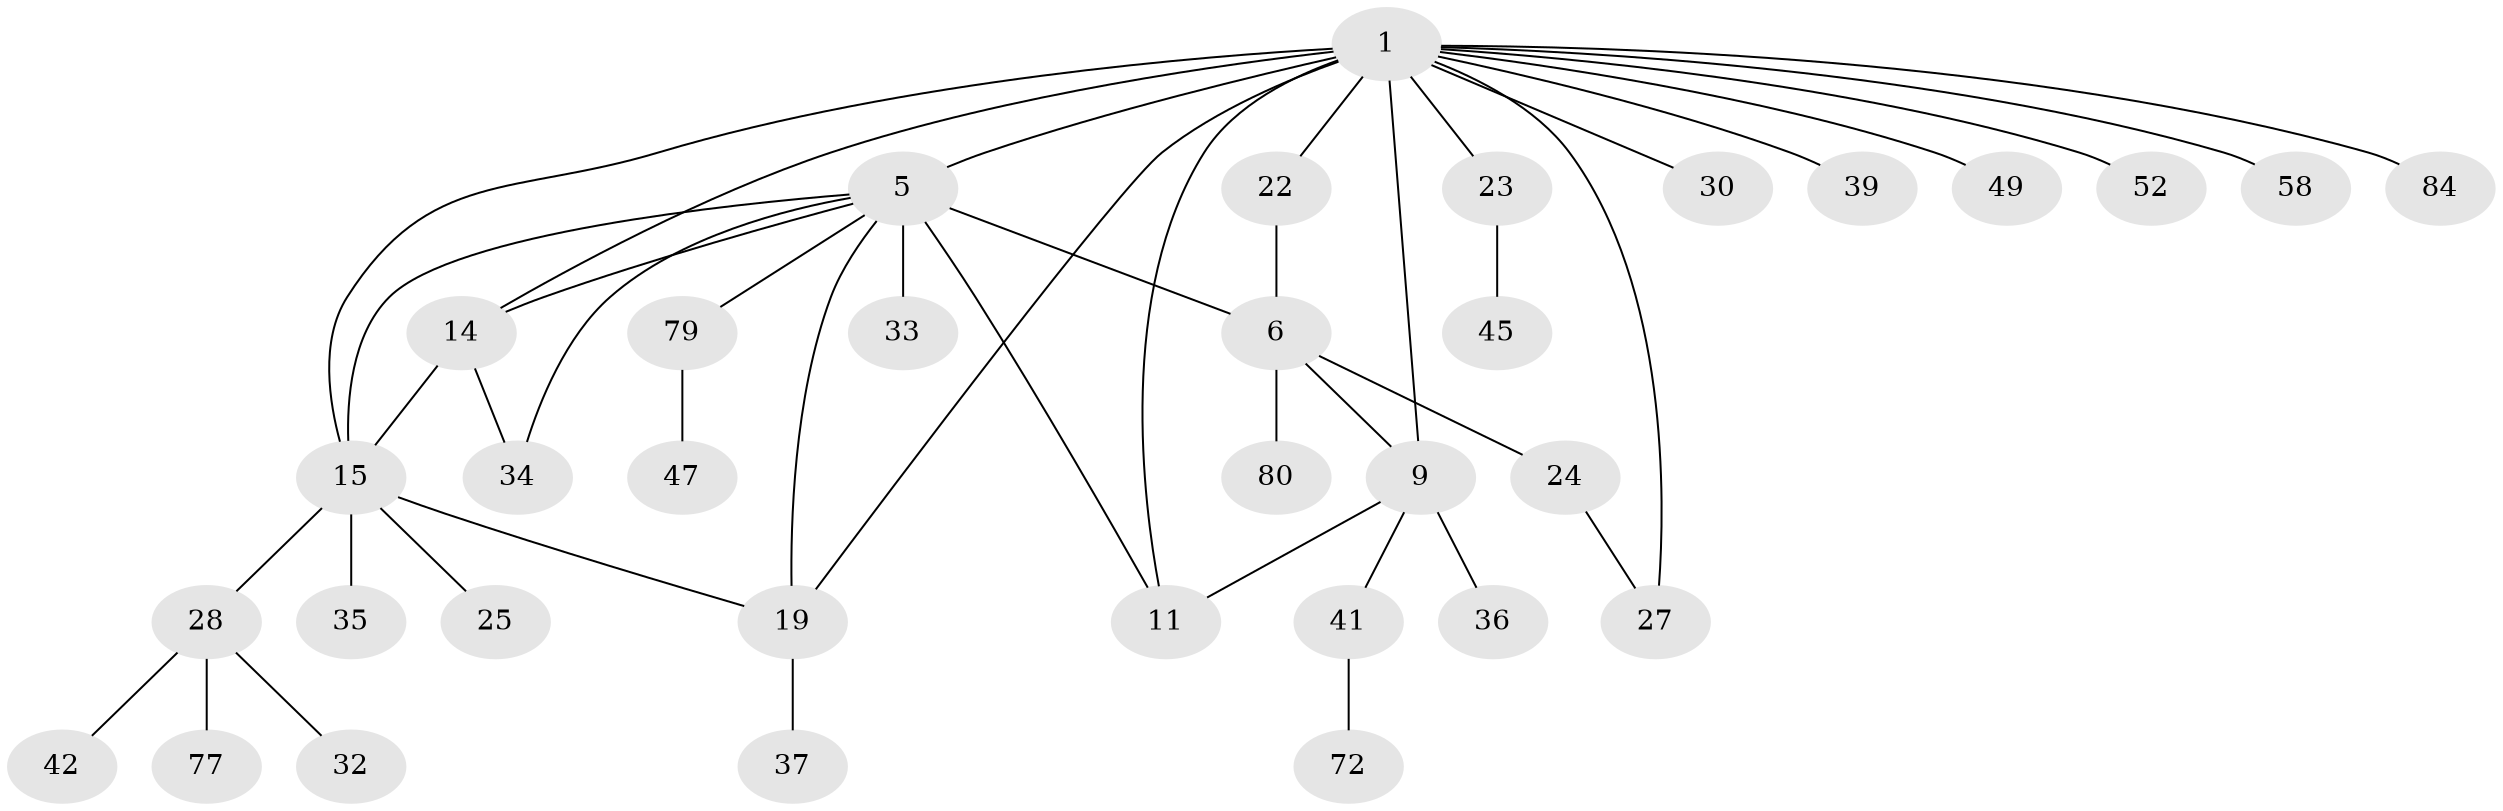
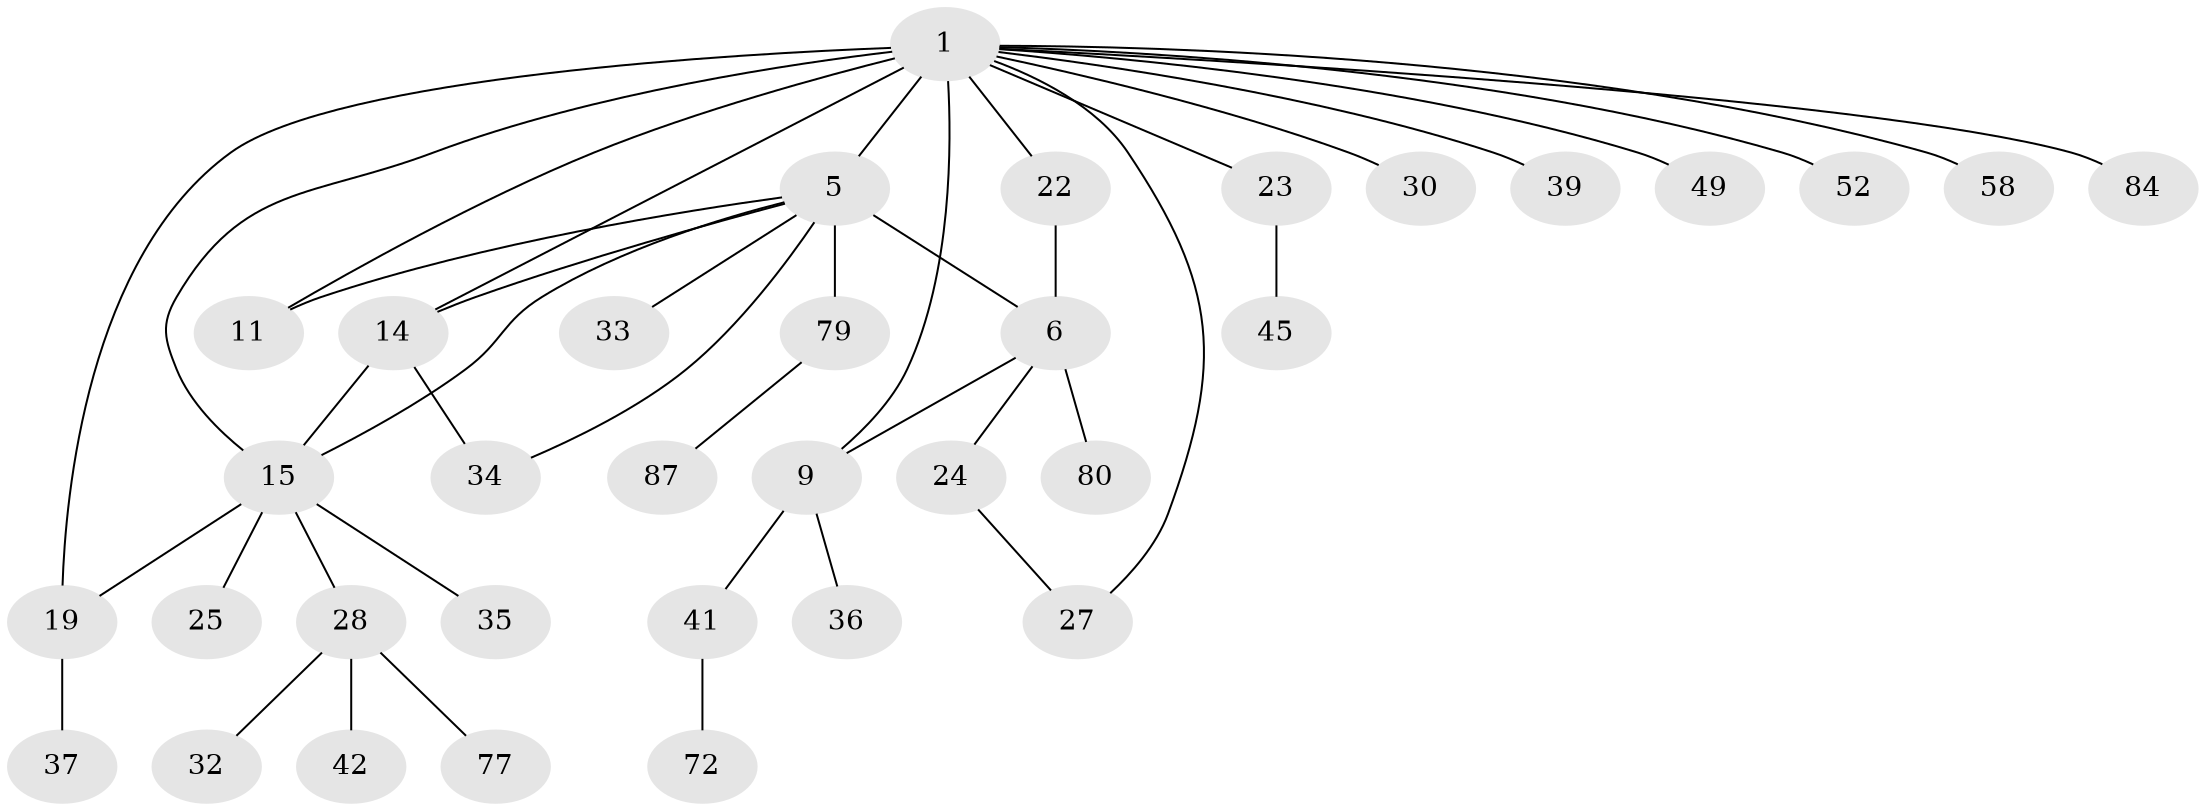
(805, 396) -> none
(682, 478) -> (662, 478)
(1294, 550) -> none
